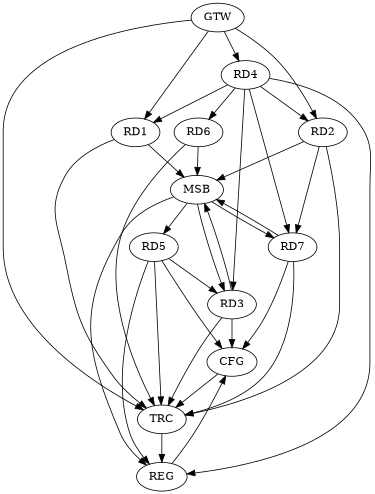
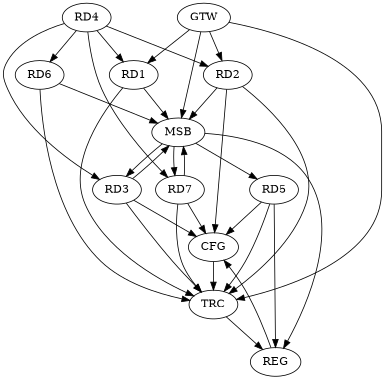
(230, 43) -> (192, 71)
(309, 186) -> (222, 150)
(190, 274) -> none
(370, 302) -> none
